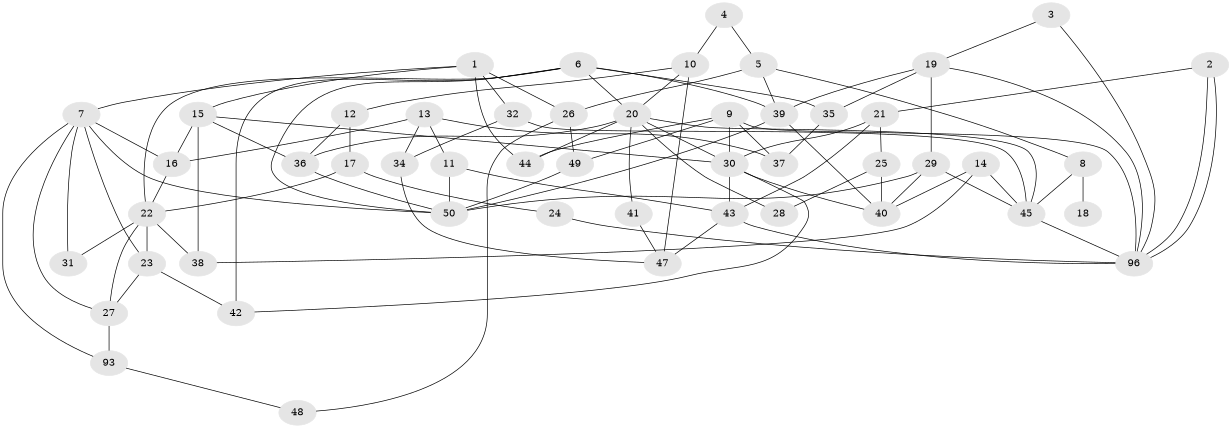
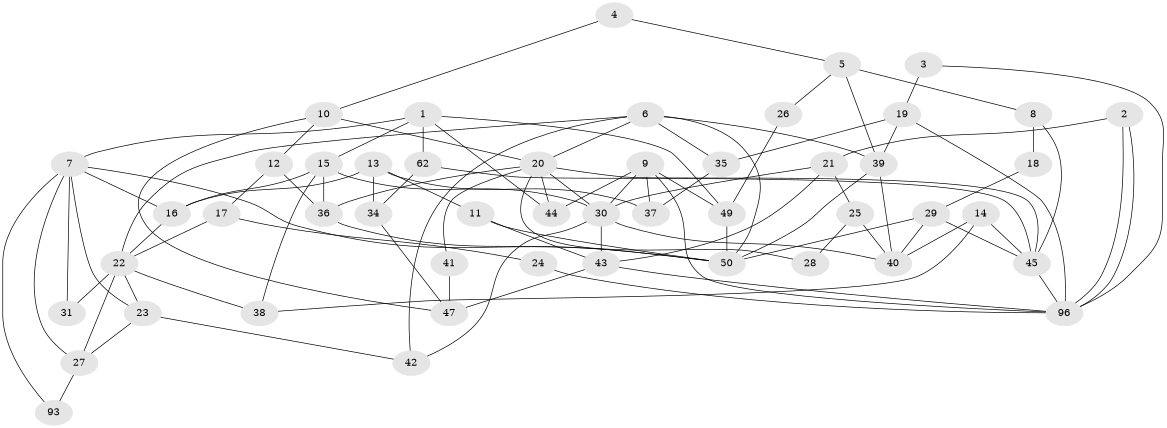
(523, 91) -> (592, 132)
(513, 115) -> (423, 164)
(931, 115) -> (991, 185)
(298, 413) -> none
